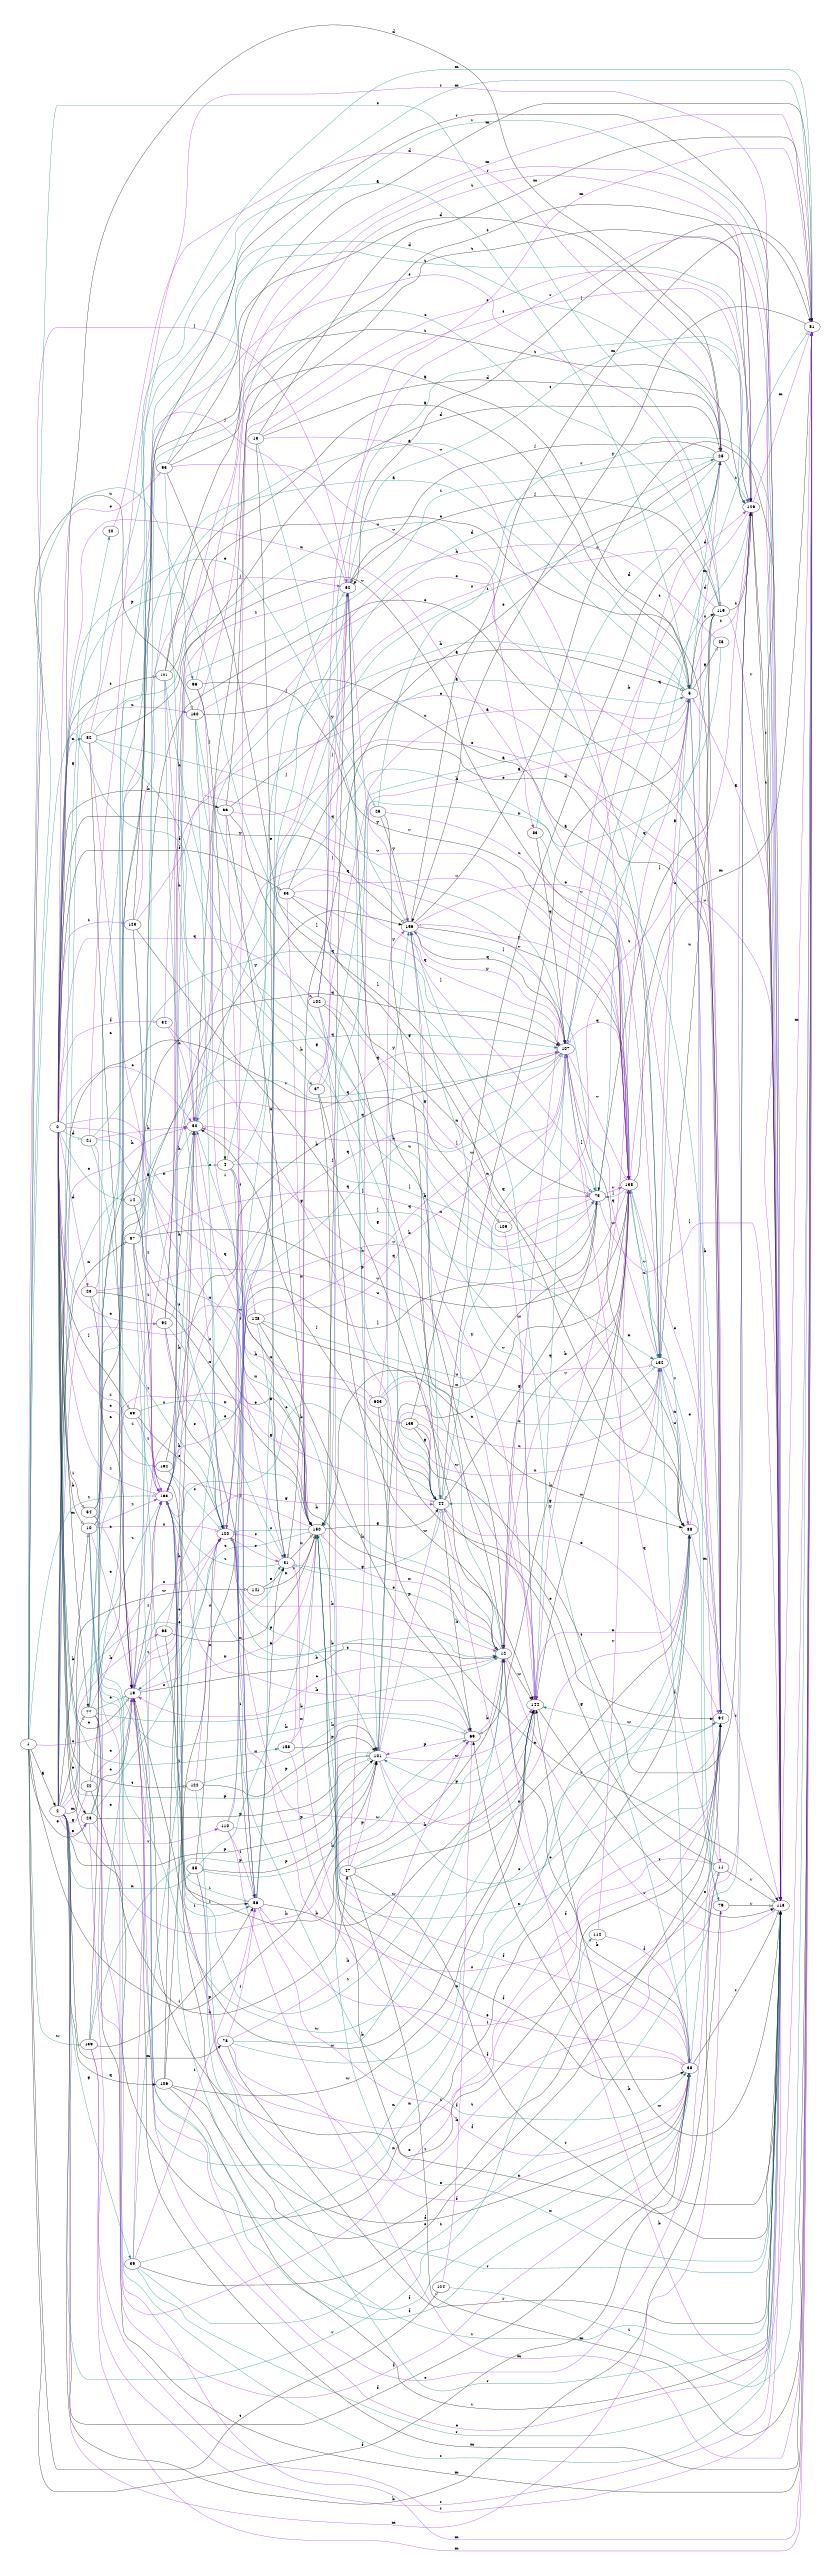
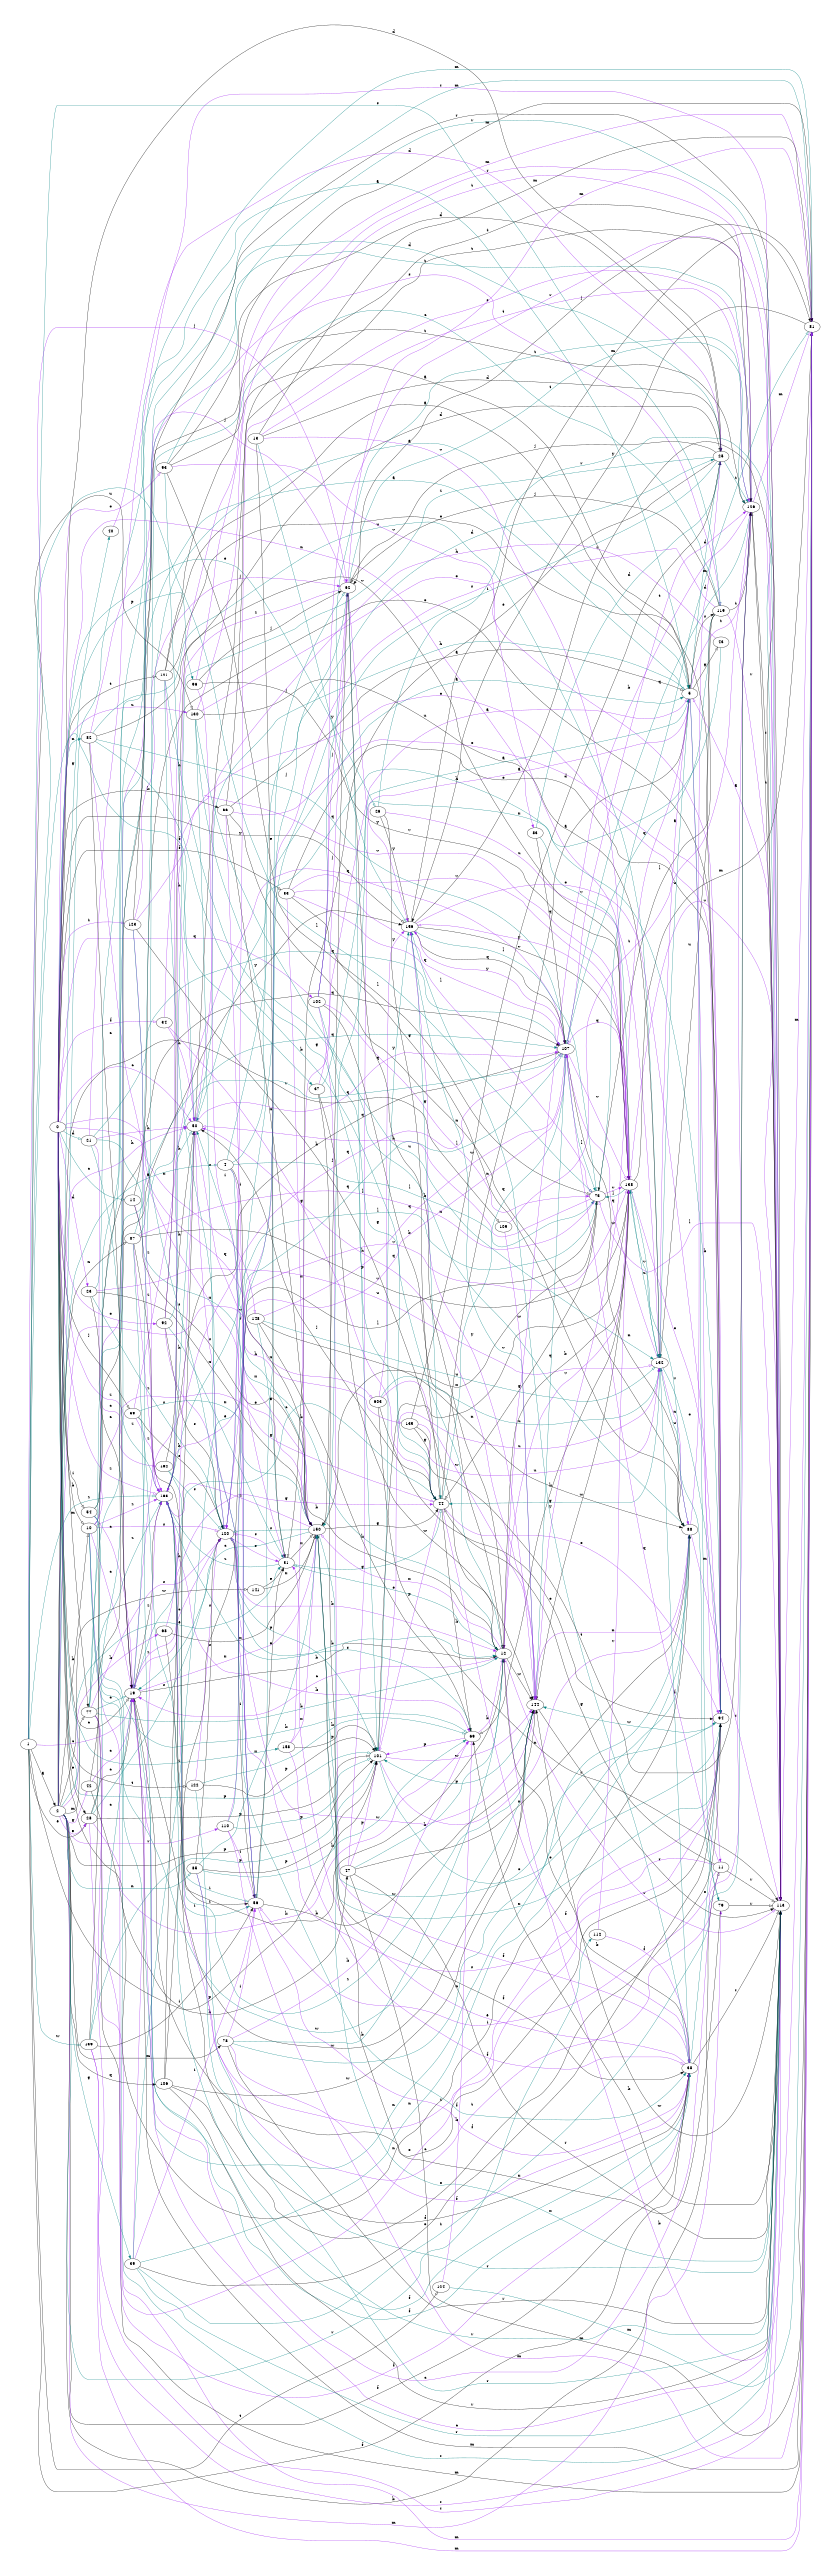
(220, 911) -> (262, 635)
(425, 2149) -> (425, 2149)
(629, 2330) -> (629, 2330)
